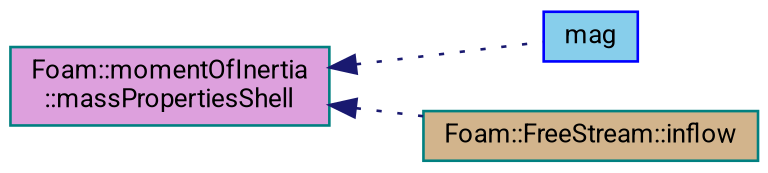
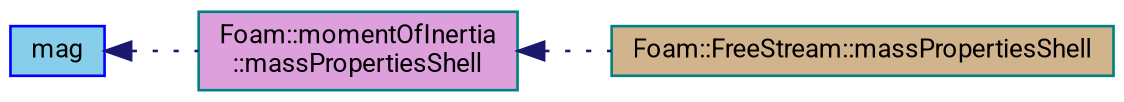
(449, 53) -> (165, 51)
(591, 136) -> (863, 51)
